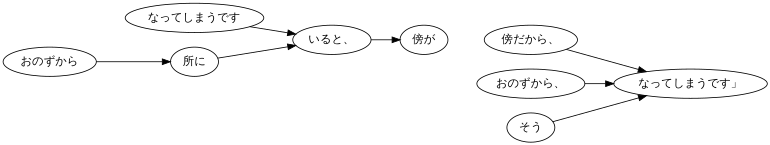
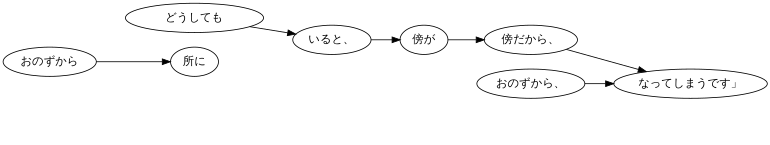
(195, 18) -> (195, 18)
none -> (462, 40)
(253, 52) -> none
(531, 128) -> none
